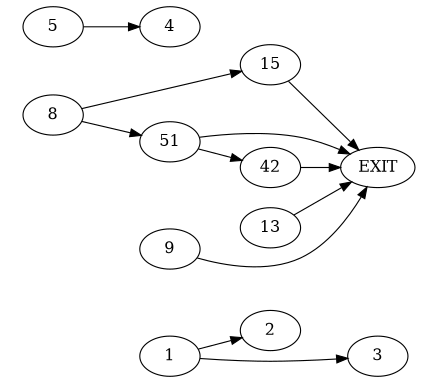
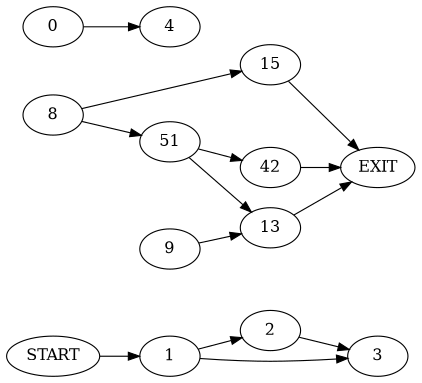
(53, 27) -> (53, 27)
(270, 134) -> (216, 181)
(292, 261) -> (215, 240)
none -> (319, 342)
none -> (53, 356)
